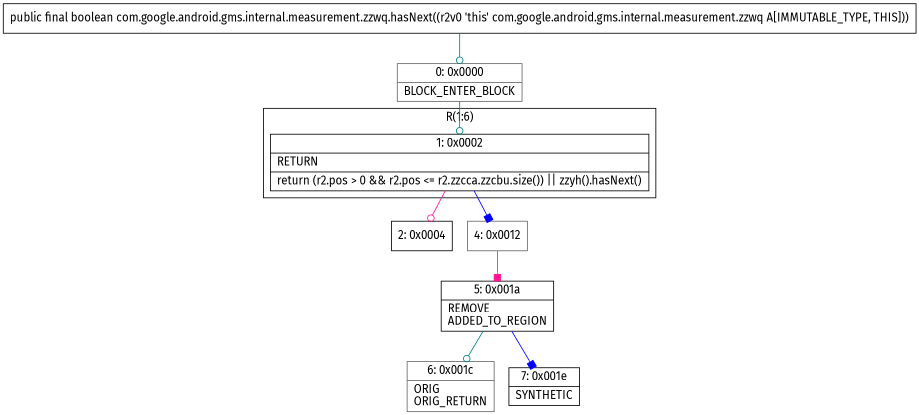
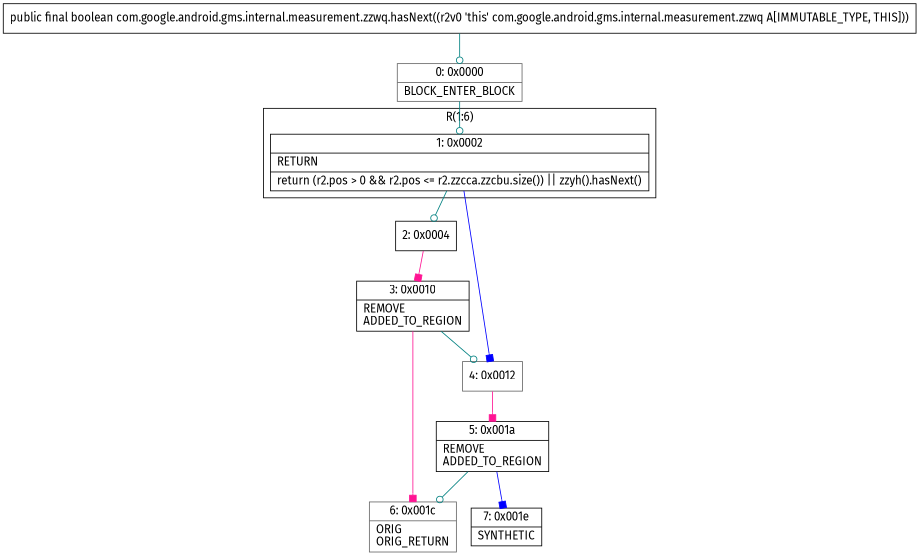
(439, 203) -> (441, 203)
none -> (413, 306)
